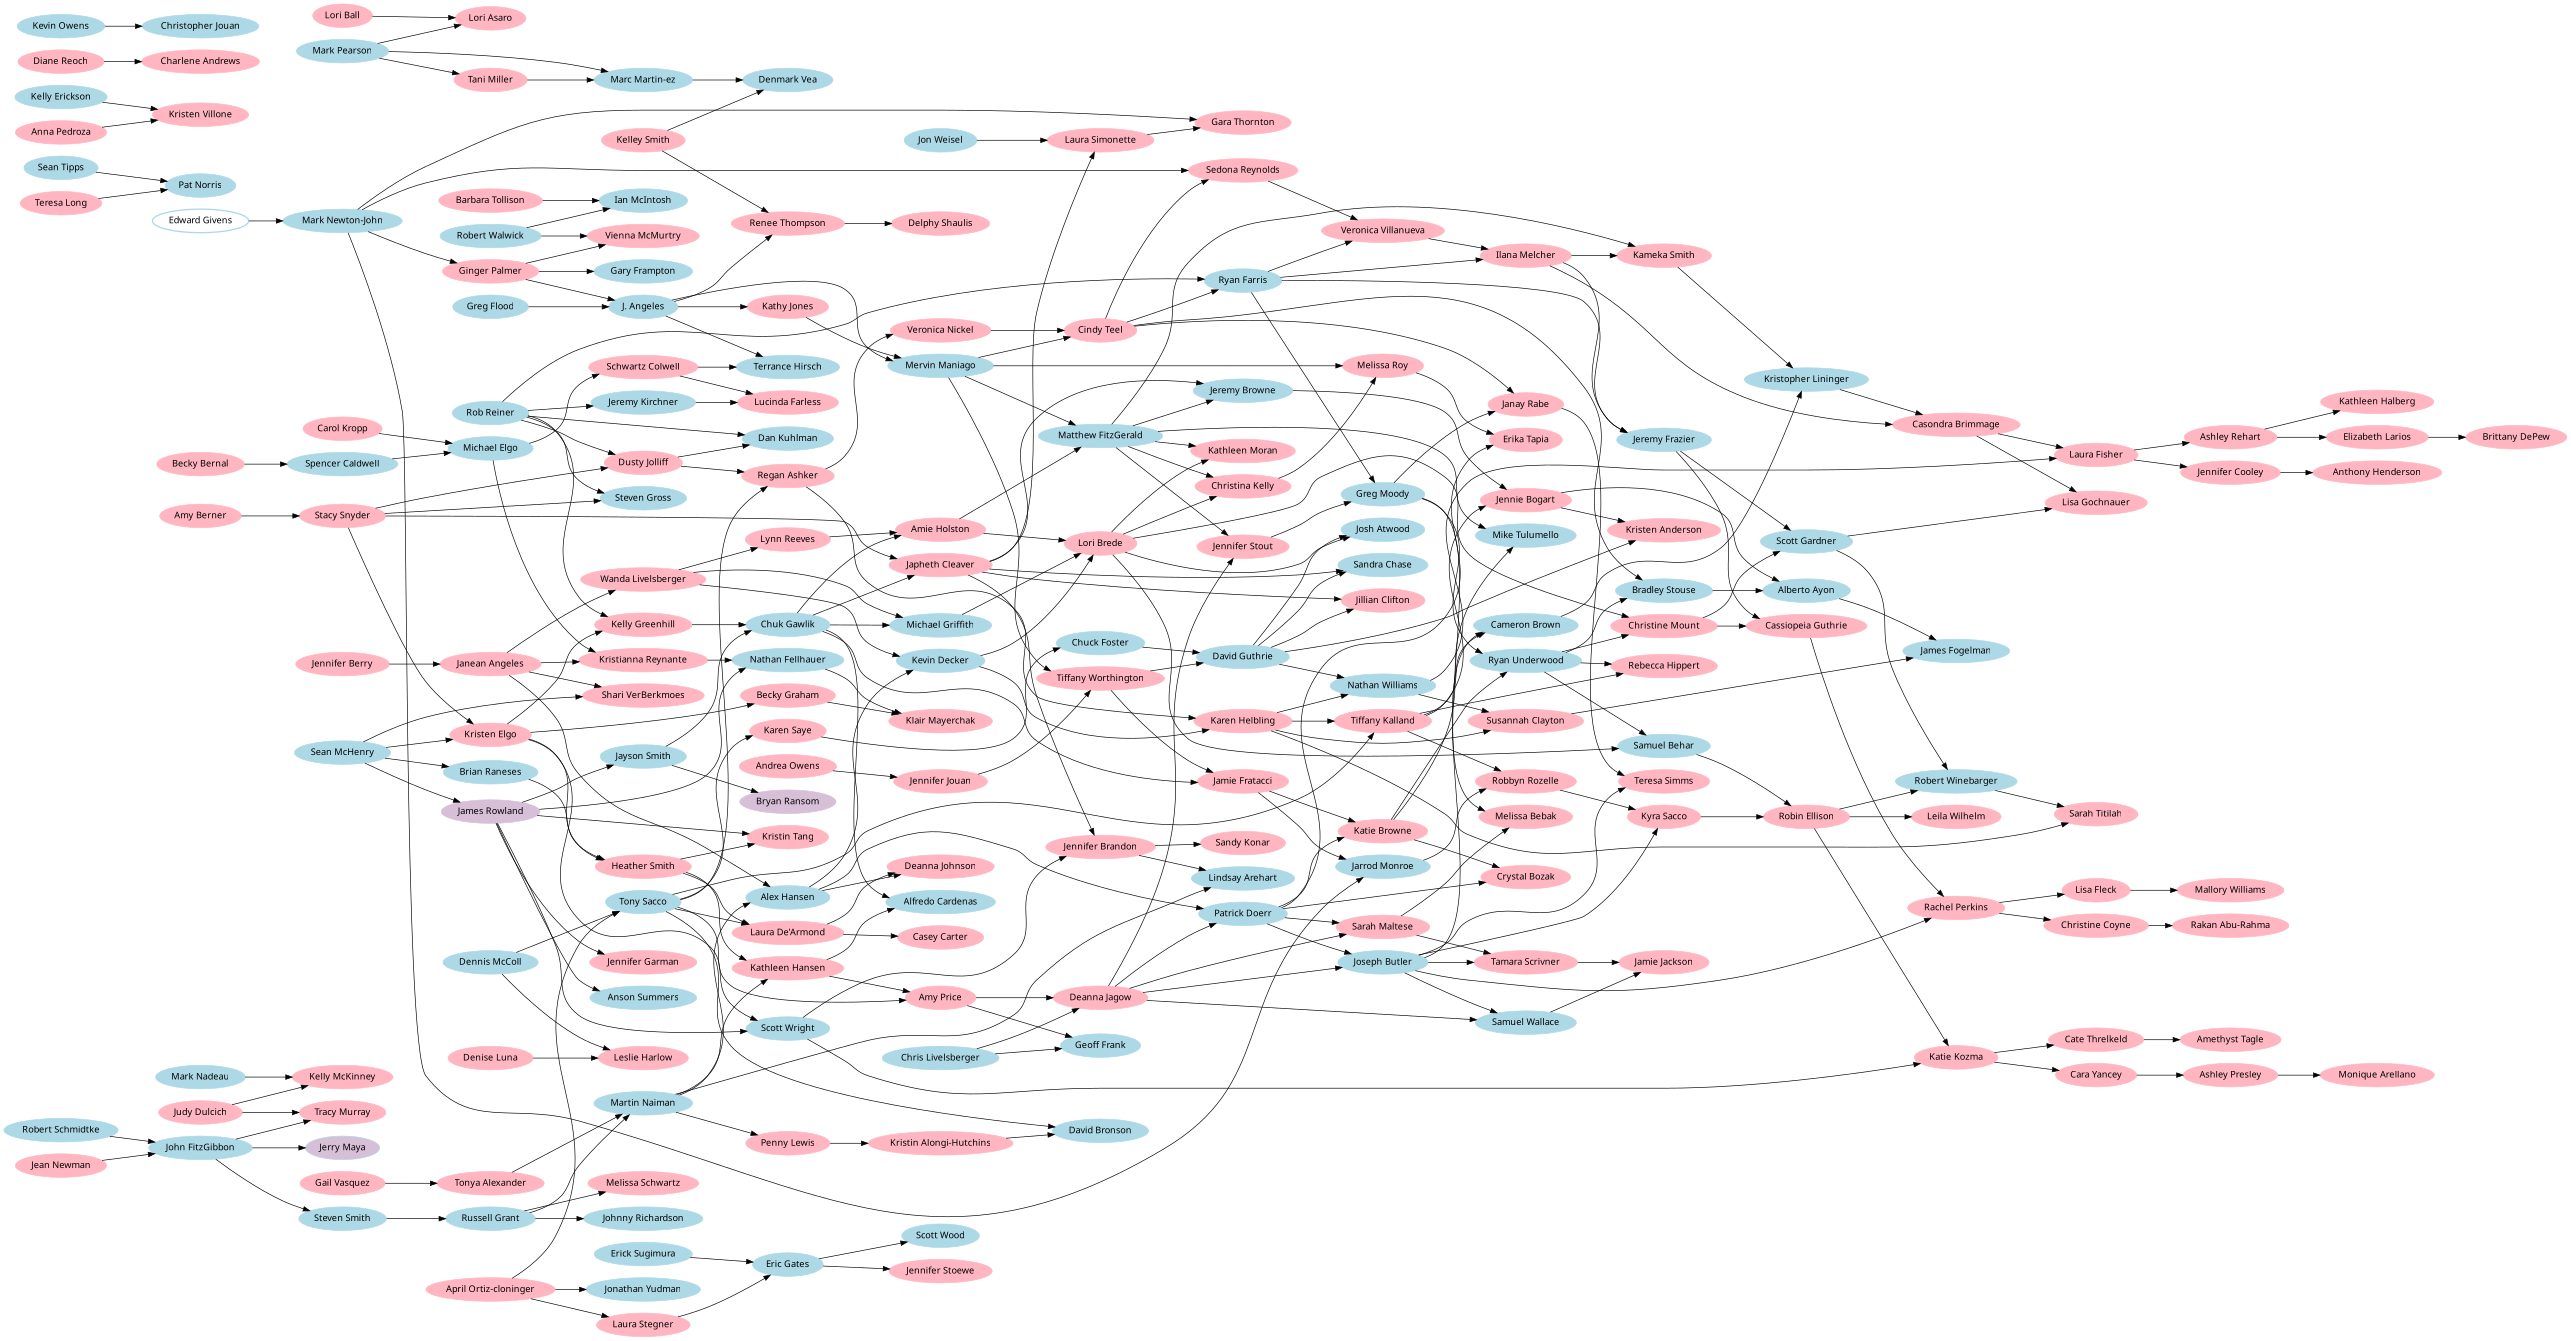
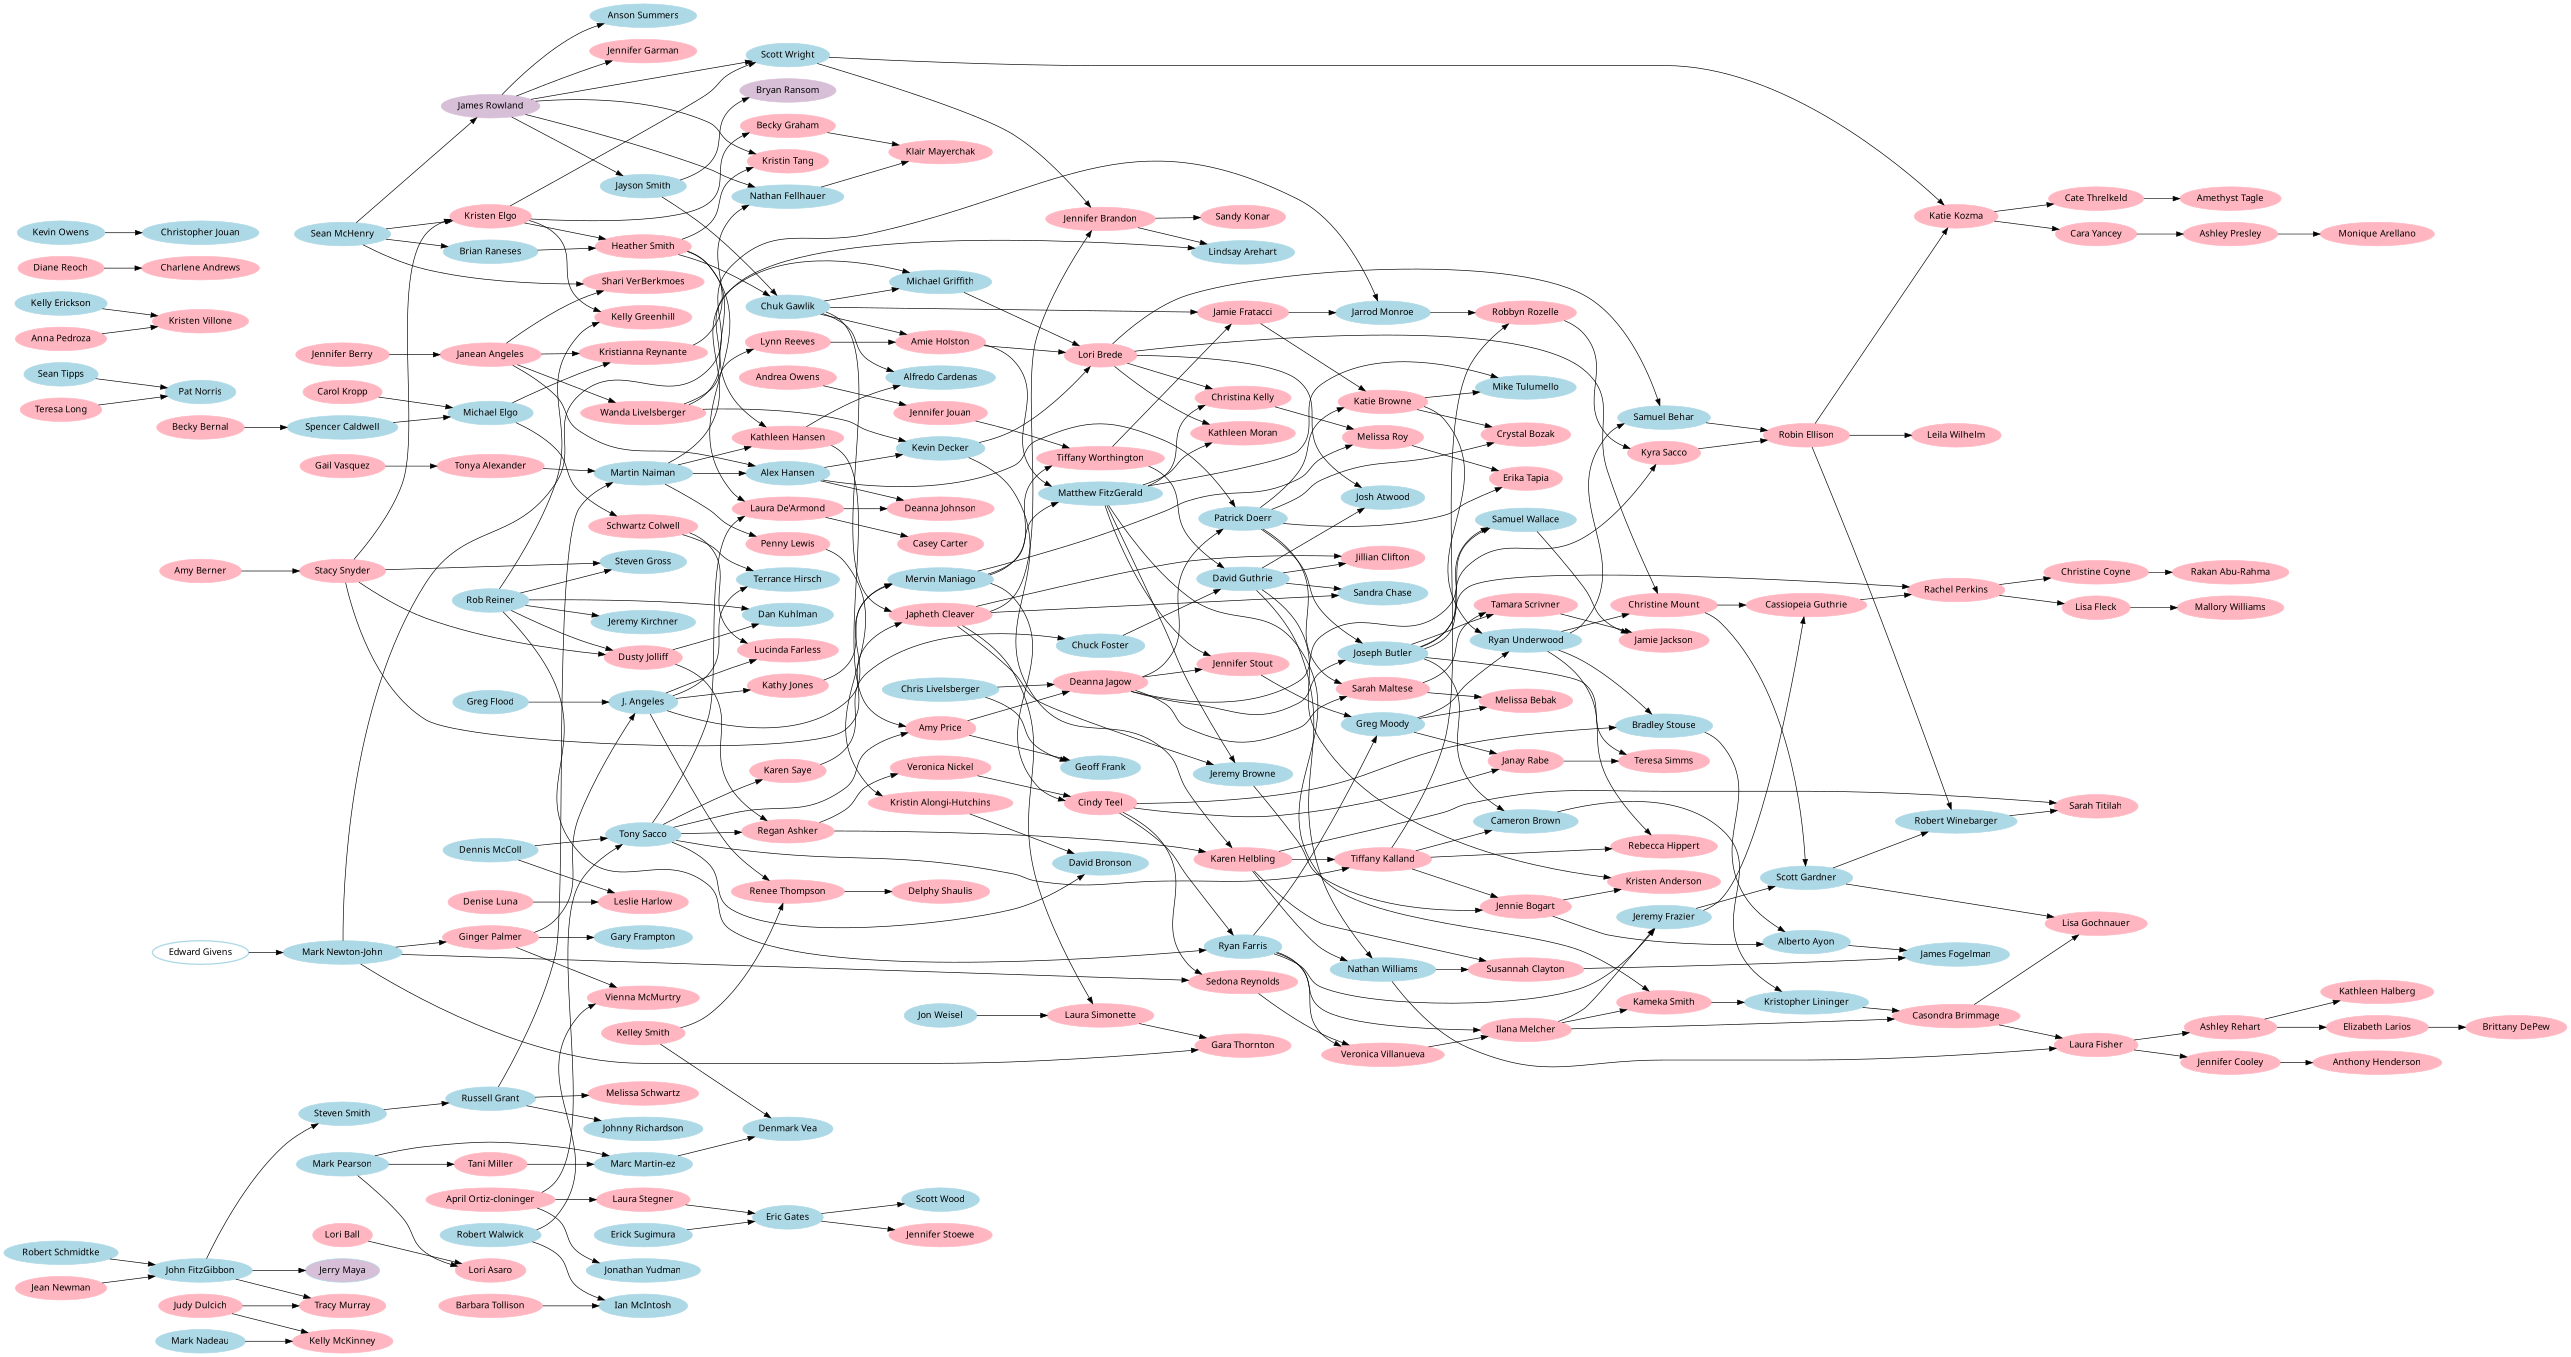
(713, 403) -> (718, 673)
(715, 625) -> (731, 275)
